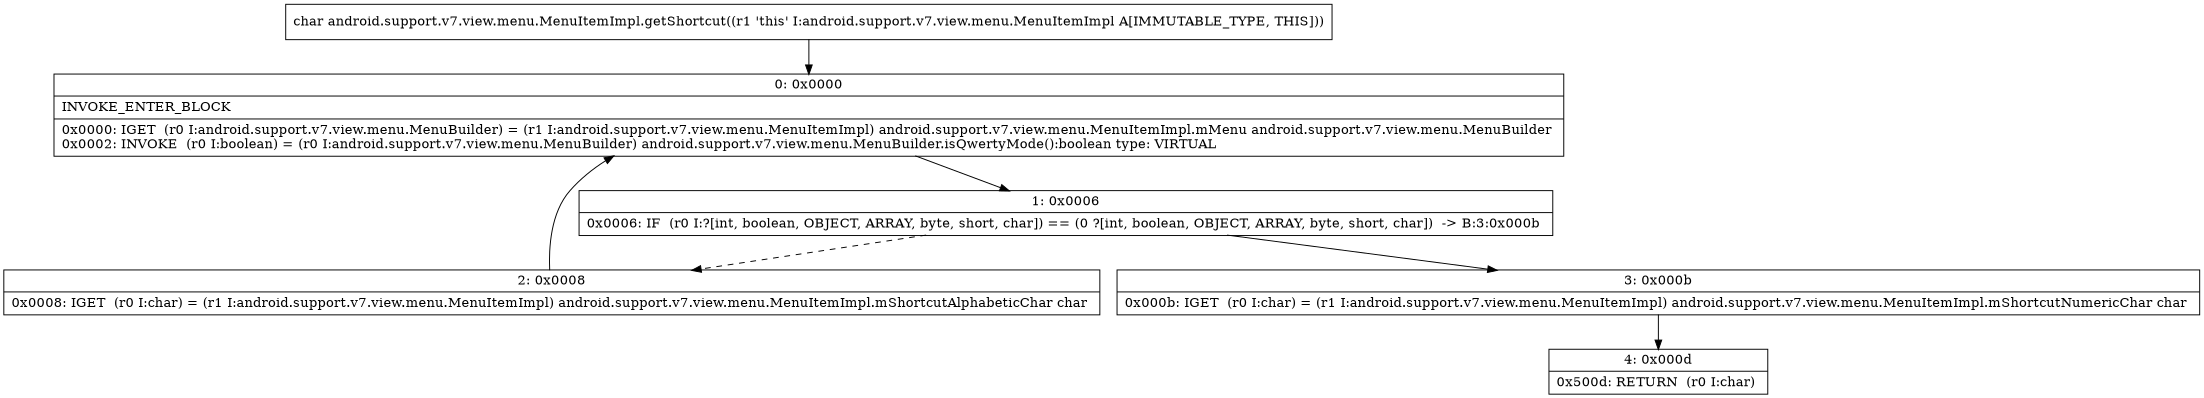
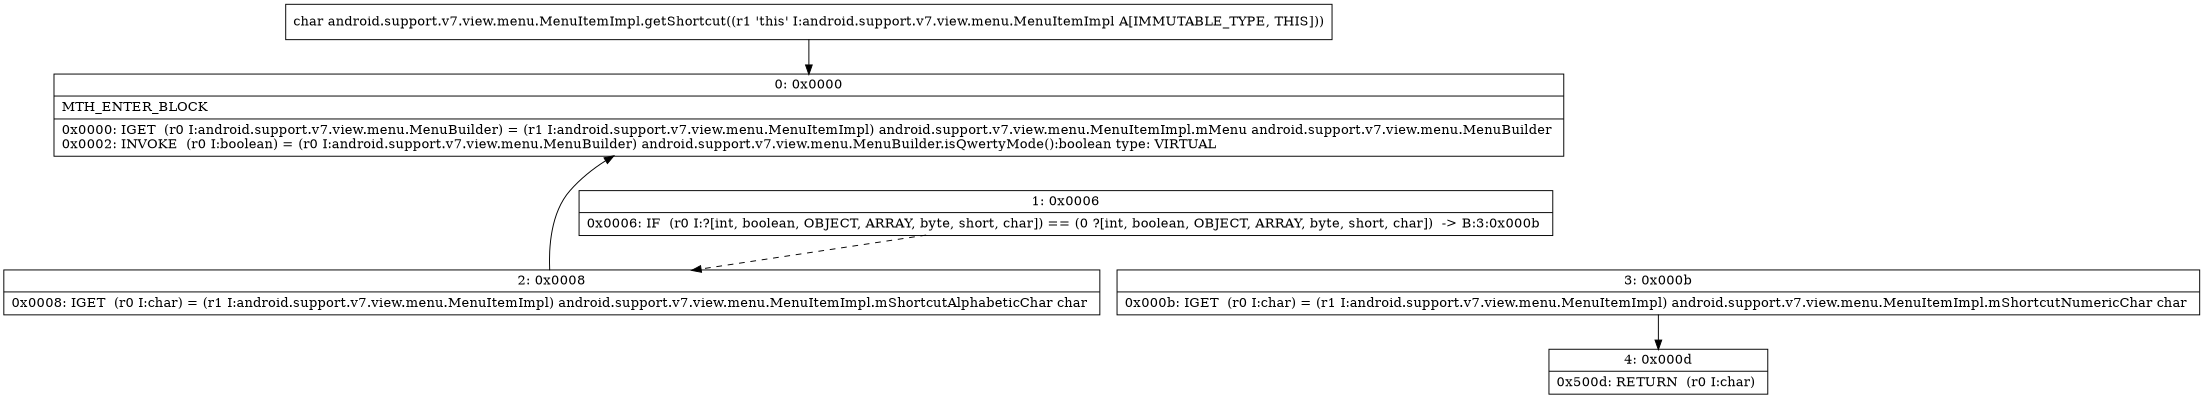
(147, 107) -> (135, 107)
(958, 172) -> none
(1357, 252) -> none
